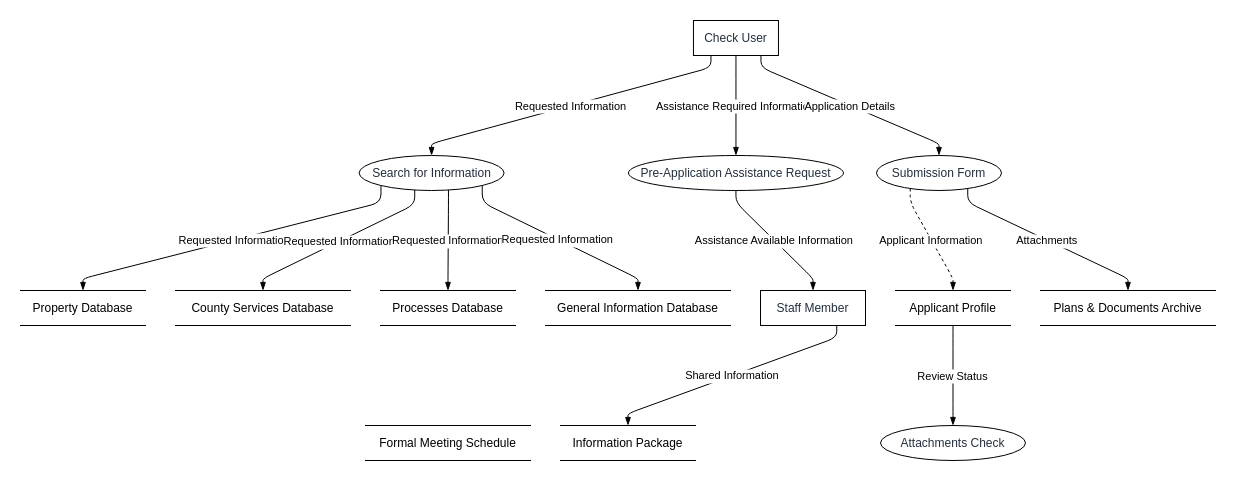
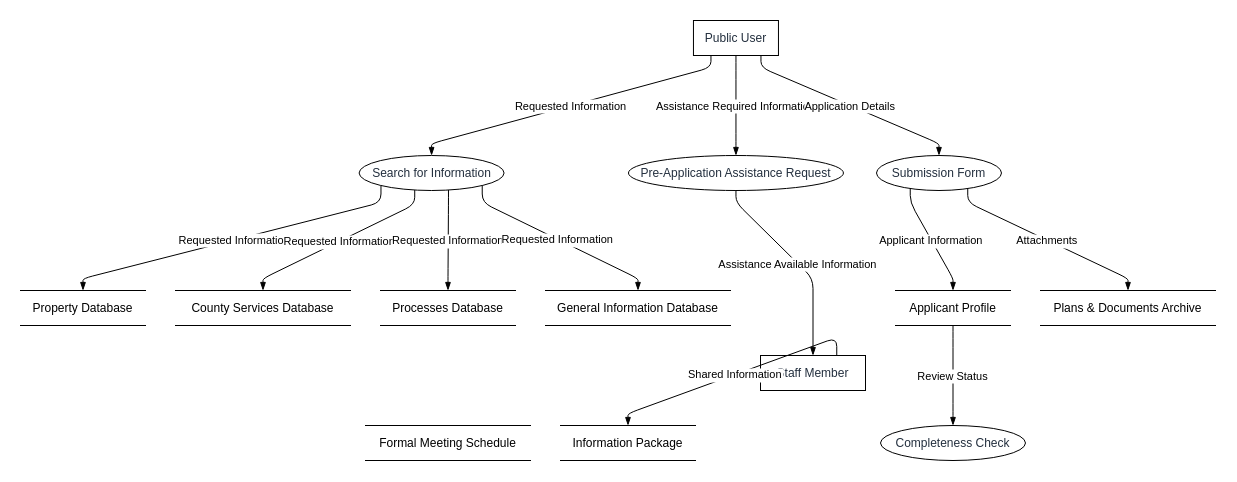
(736, 39) -> (736, 39)
(918, 216) -> (918, 216)
(813, 308) -> (813, 373)
(953, 444) -> (953, 444)
